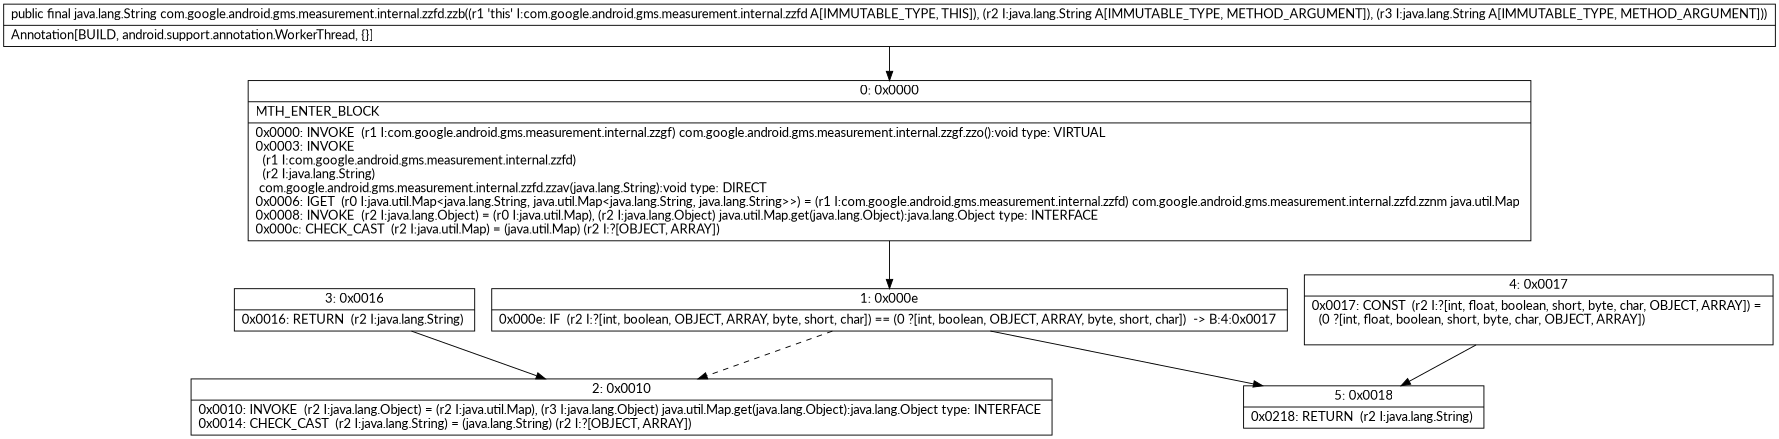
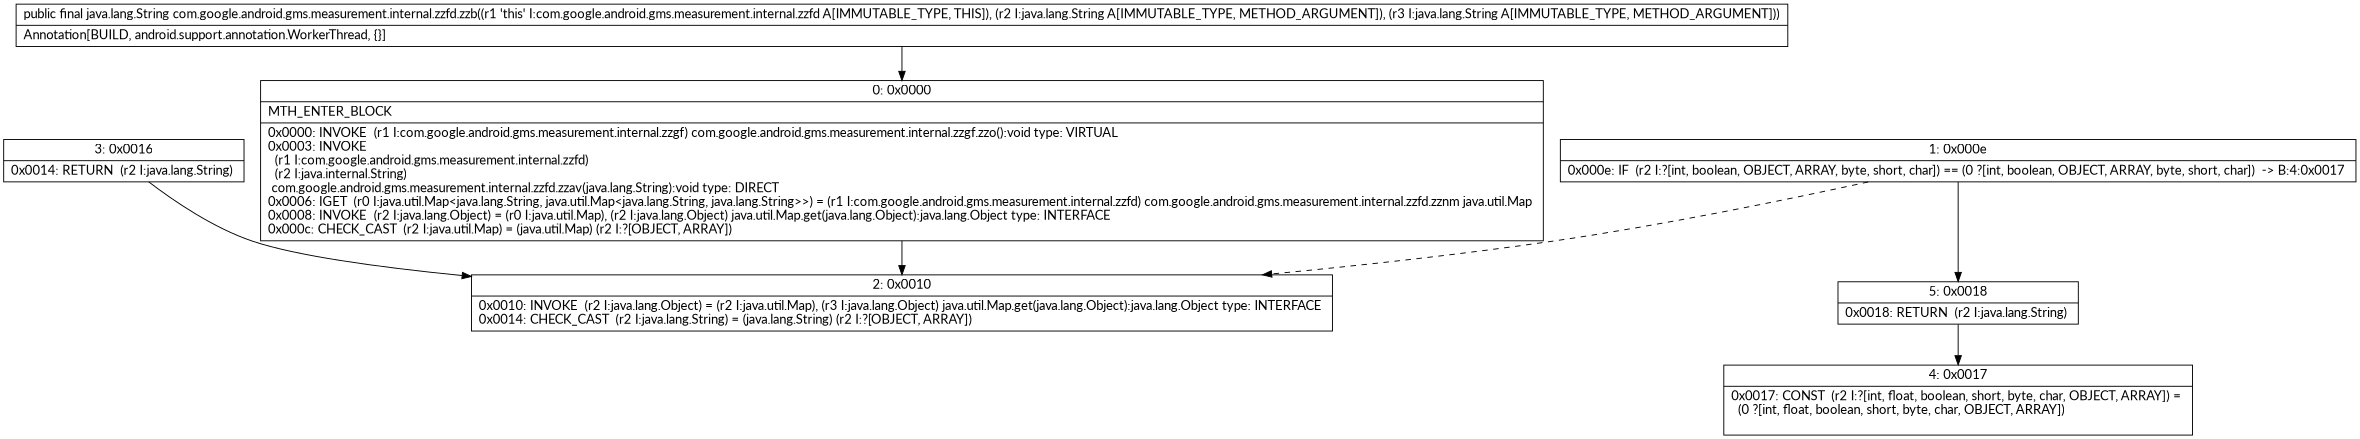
(315, 174) -> (337, 174)
(890, 260) -> (902, 253)
(355, 320) -> (124, 171)
(1443, 363) -> (1958, 340)
(1364, 417) -> (1958, 313)
